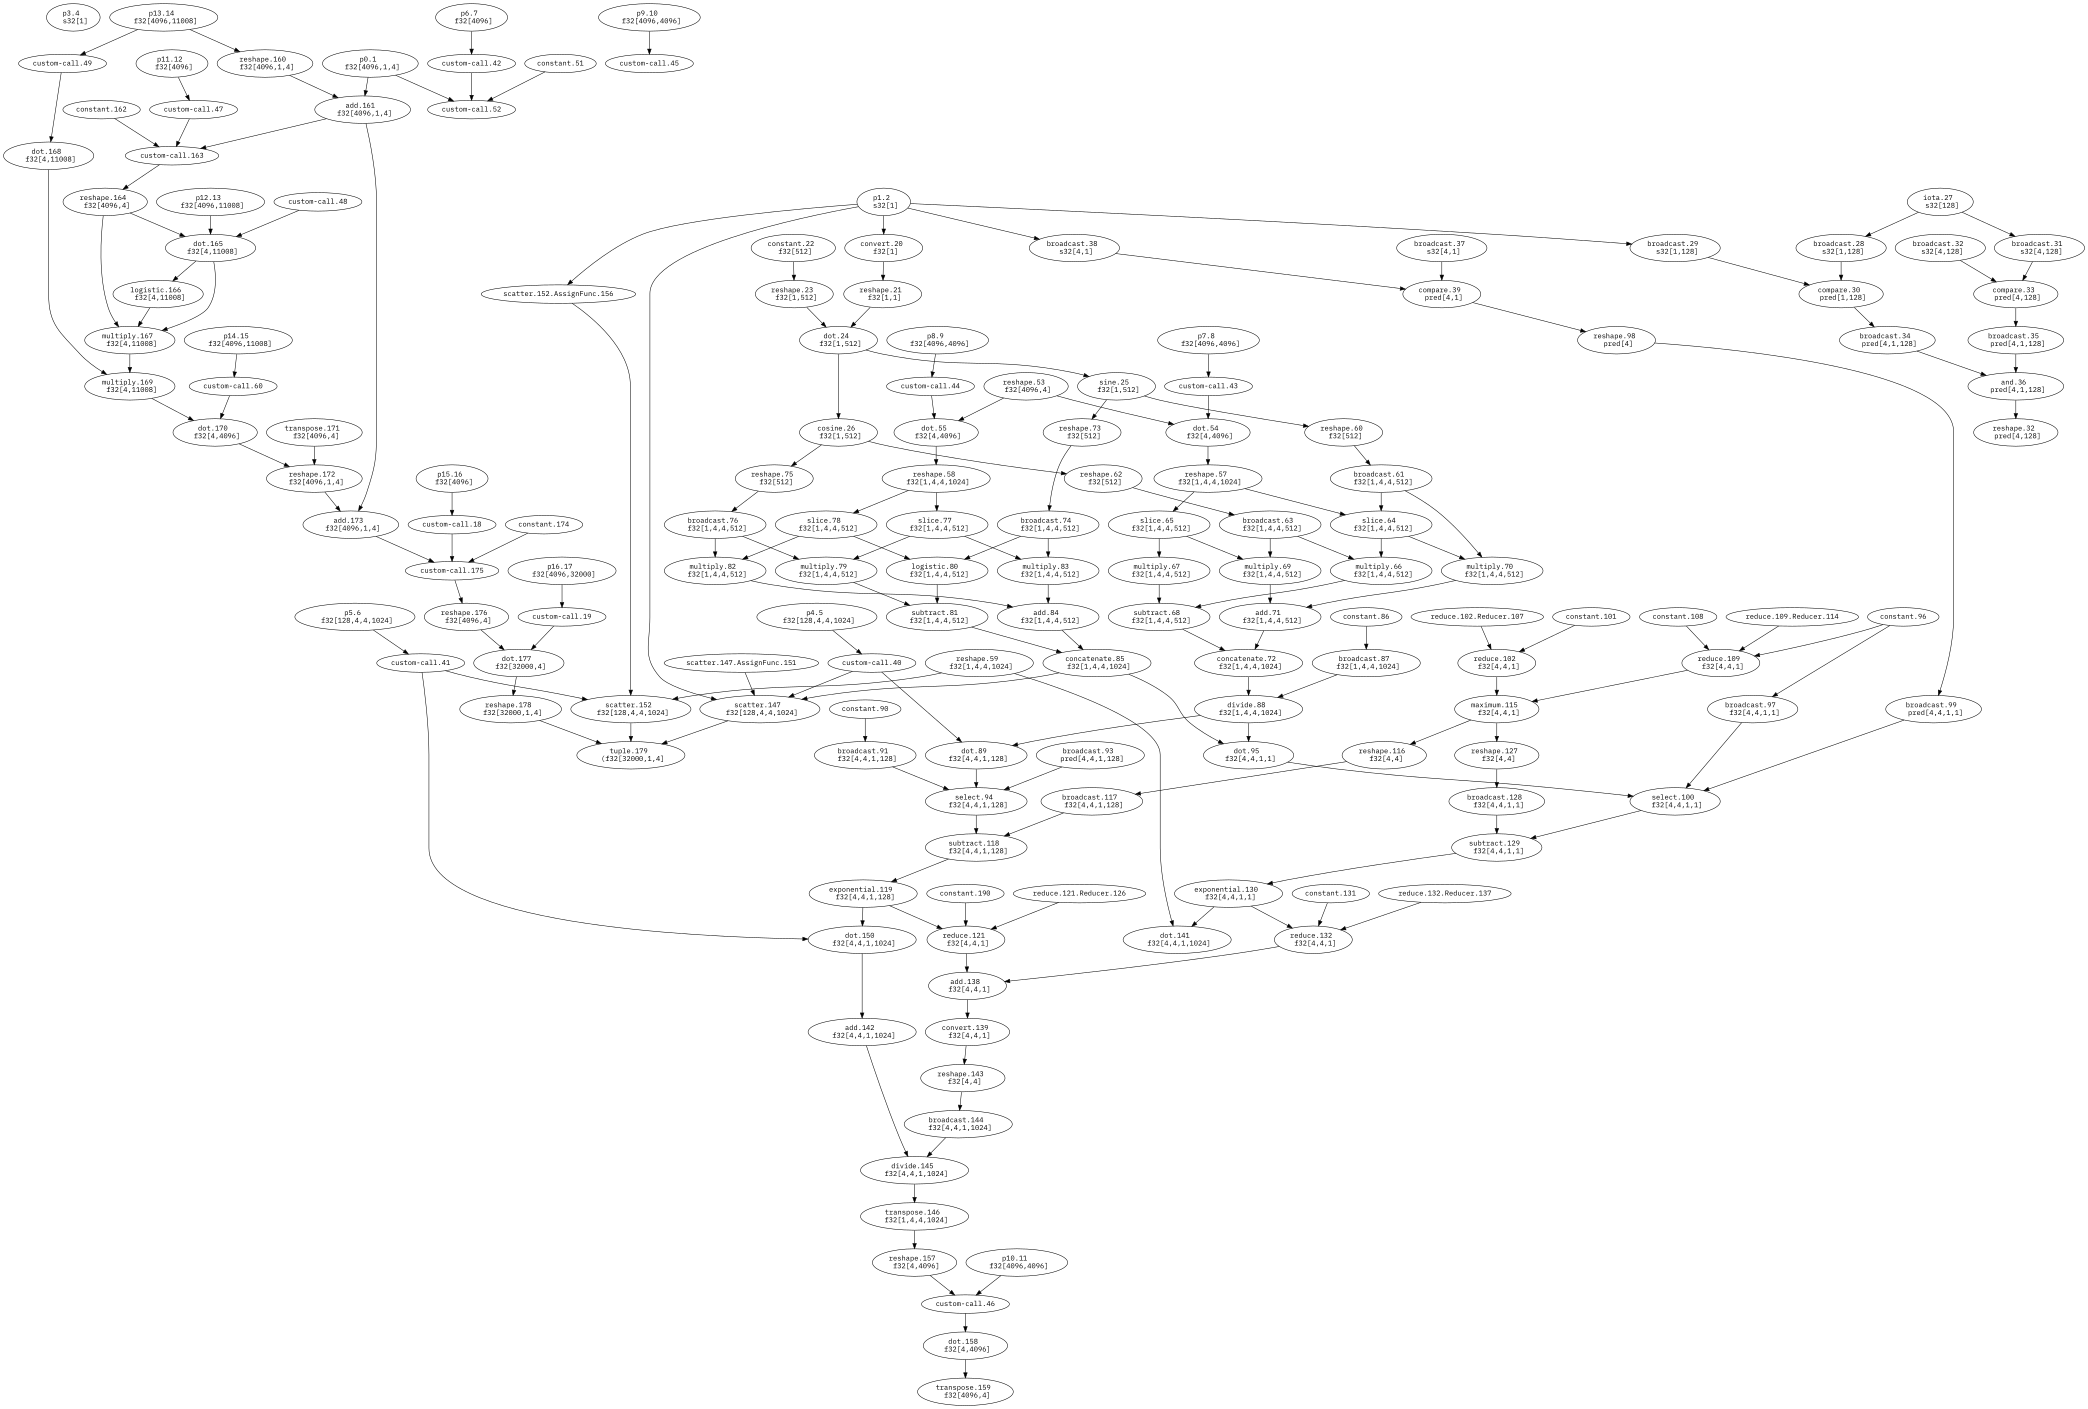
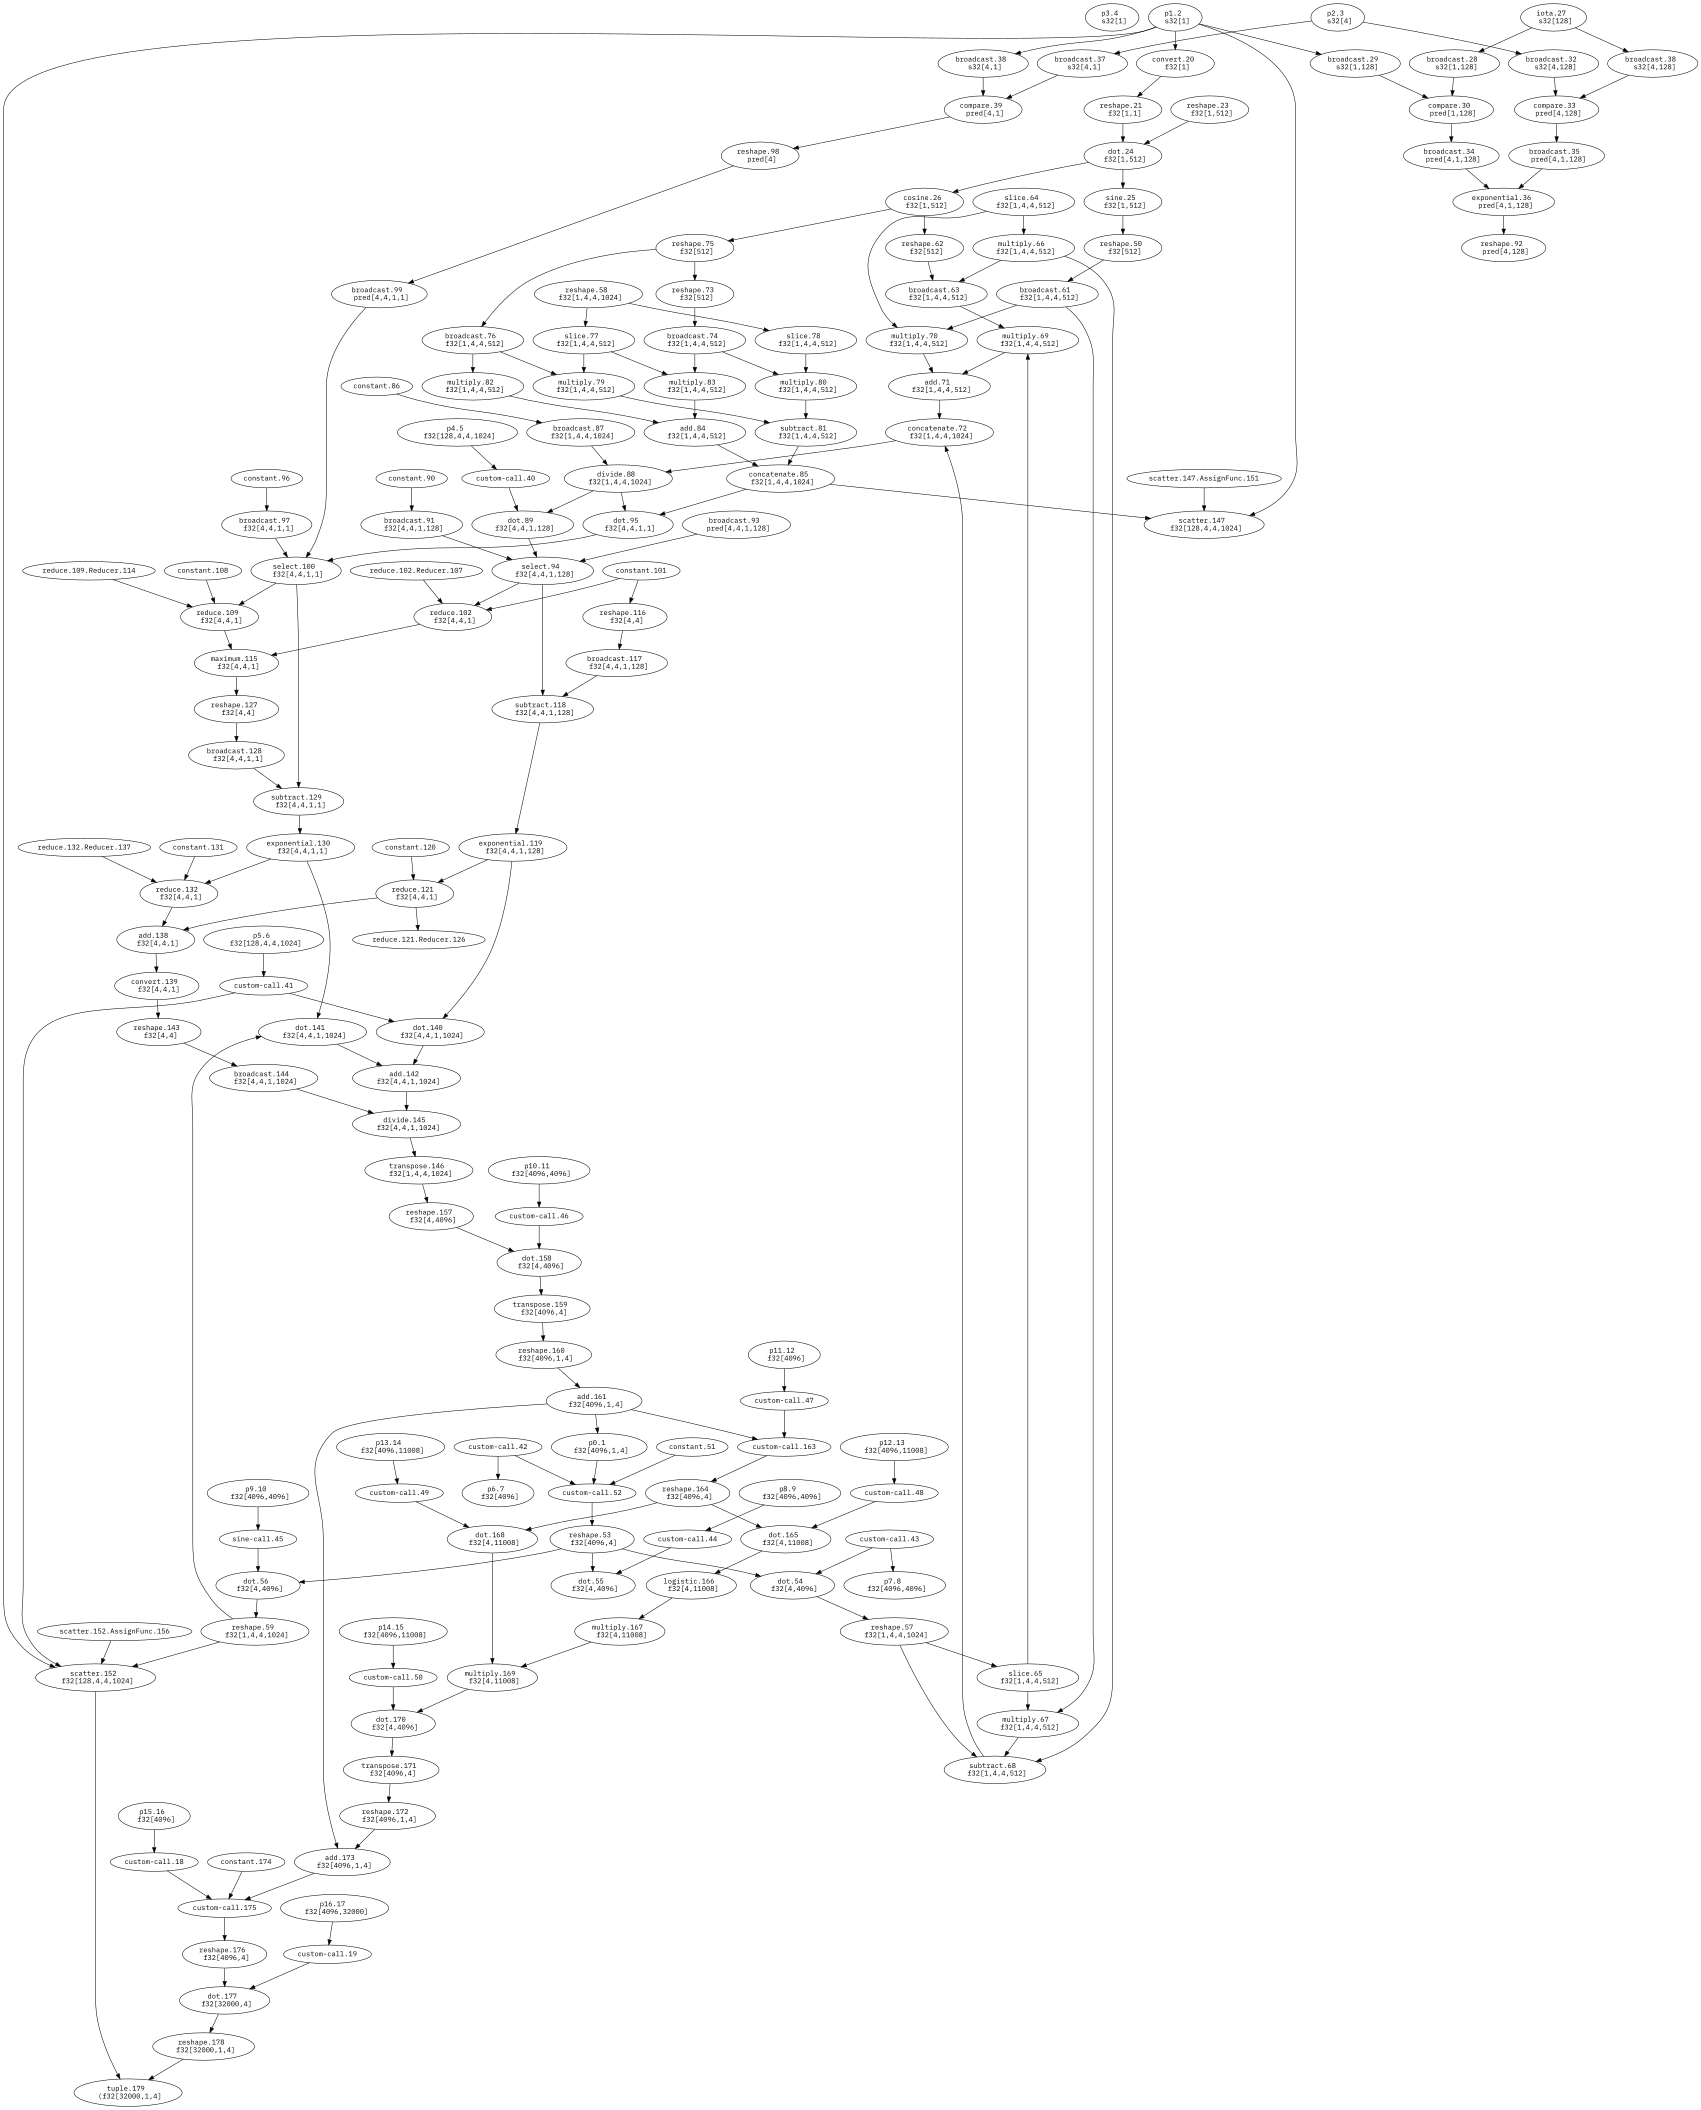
none -> (1338, 17)
(212, 40) -> (543, 1329)
(472, 40) -> (498, 1465)
(649, 64) -> (258, 1539)
(367, 84) -> (596, 1421)
(102, 110) -> none
(707, 220) -> (4, 312)
(211, 222) -> (894, 1470)
(793, 248) -> none
(2039, 248) -> (1653, 64)
(102, 270) -> (597, 1516)
(208, 307) -> none
(1209, 363) -> (892, 1557)
(233, 386) -> (393, 1678)
(2016, 386) -> (1504, 202)
(1099, 410) -> (695, 269)
(1344, 432) -> (1123, 248)
(2016, 432) -> (1504, 248)
(936, 452) -> none
(262, 454) -> (392, 1744)
(1381, 499) -> (1093, 1010)
(1293, 501) -> (931, 1703)
(776, 546) -> none
(1323, 547) -> (982, 270)
(937, 571) -> (806, 386)
none -> (499, 593)
(1822, 641) -> (260, 593)
(824, 683) -> none
(1443, 731) -> (635, 589)
(697, 732) -> none
(965, 894) -> (411, 847)
(1027, 915) -> (417, 916)
(862, 940) -> (430, 1032)
none -> (357, 1054)
(940, 1284) -> (483, 1238)
none -> (592, 1511)
none -> (258, 1585)
